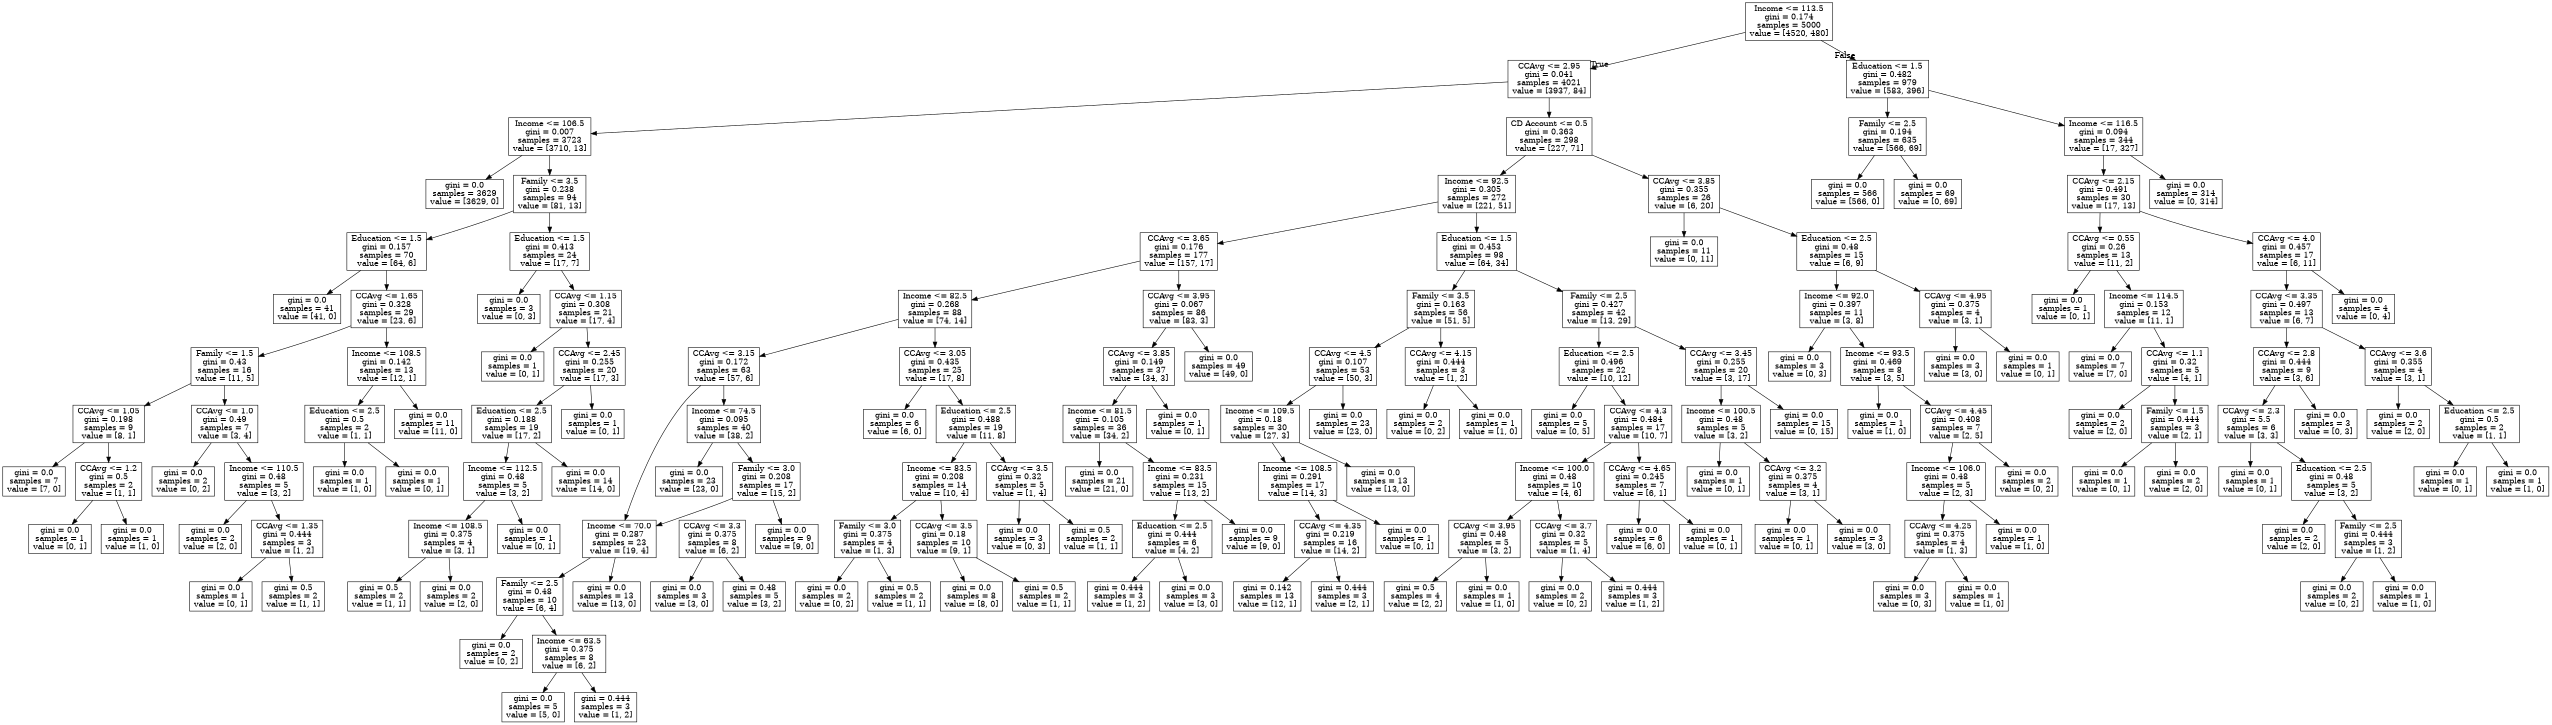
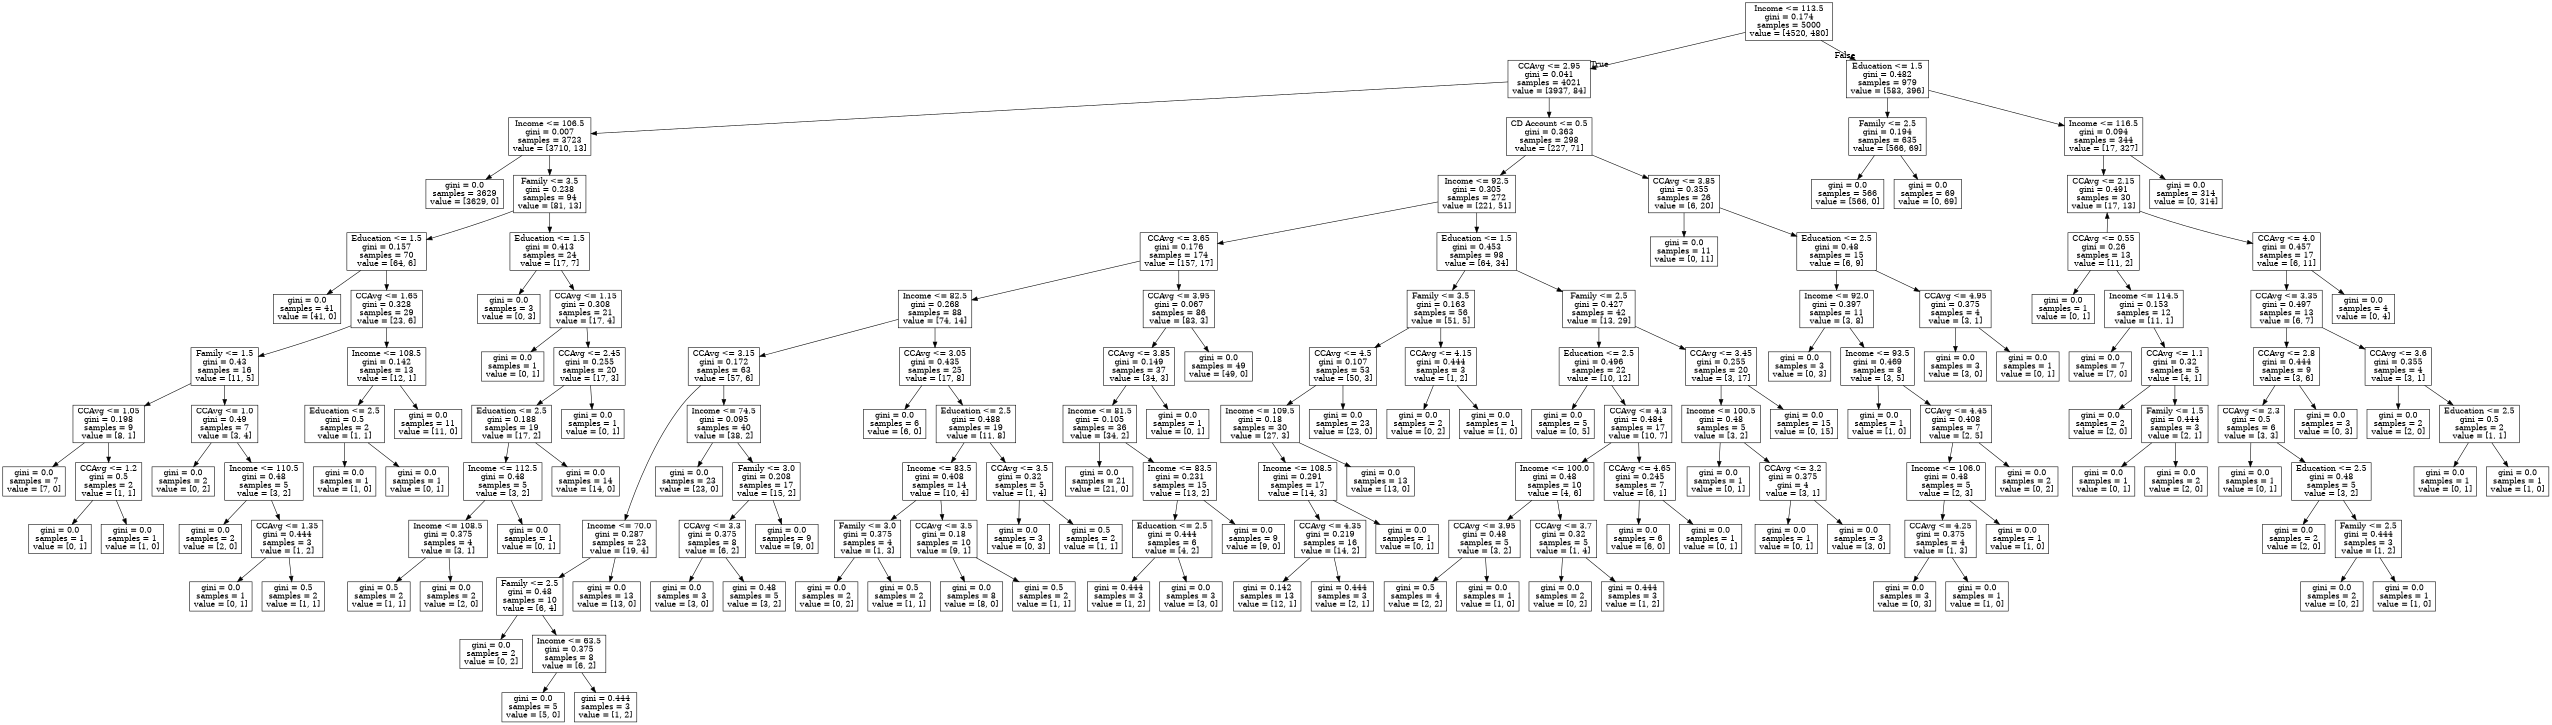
(2100, 220) -> (2107, 226)
(1179, 252) -> (1179, 252)
(2251, 424) -> (2251, 424)
(939, 481) -> (939, 481)
(1793, 481) -> (1793, 481)
(697, 512) -> (741, 508)
